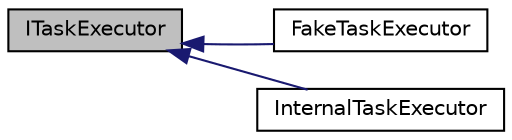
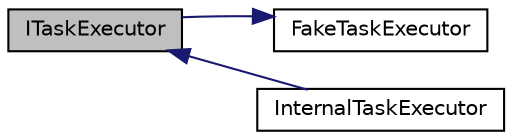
(239, 44) -> (217, 16)
